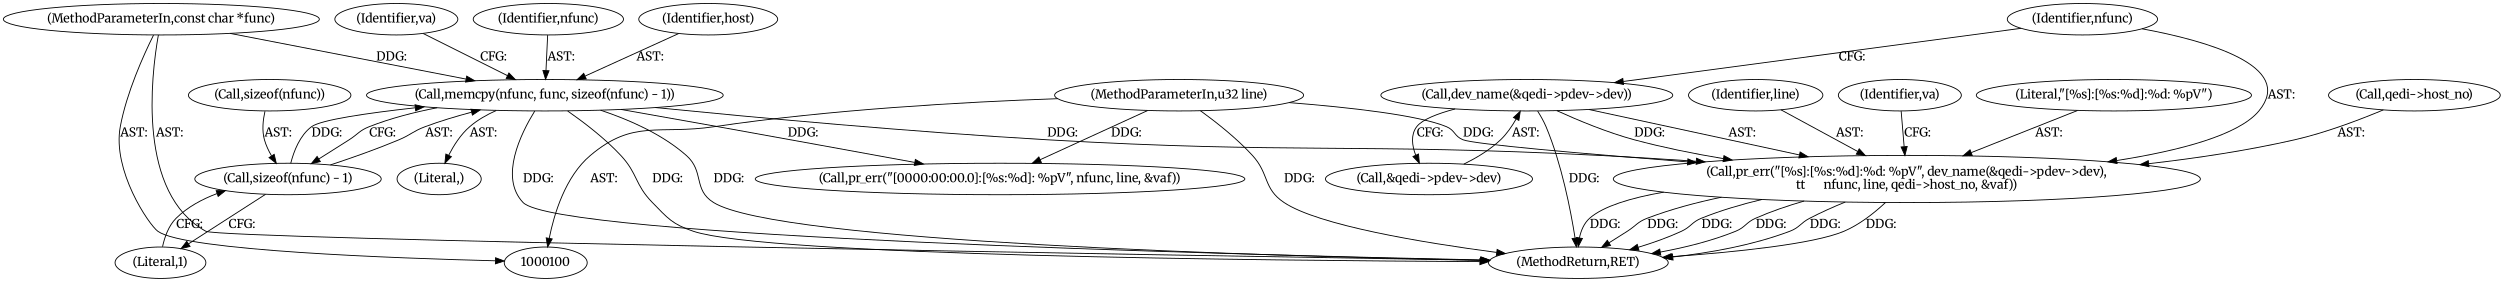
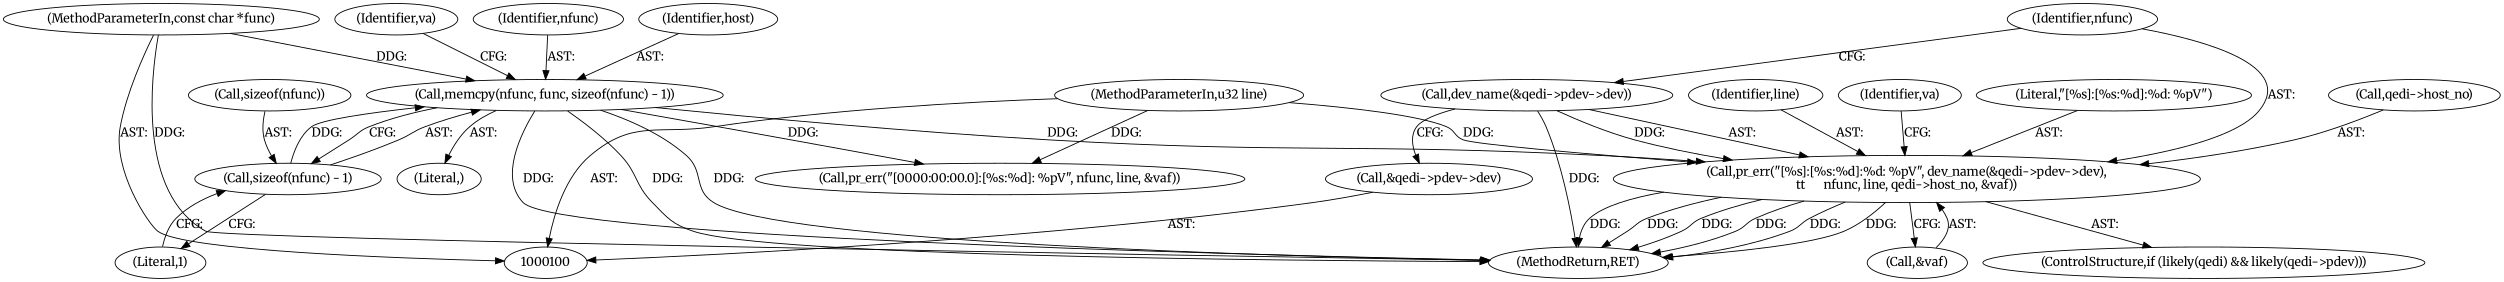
(171, 133) -> (171, 133)
(1500, 140) -> (1005, 235)
(1327, 220) -> none
none -> (1917, 263)
none -> (2204, 263)
